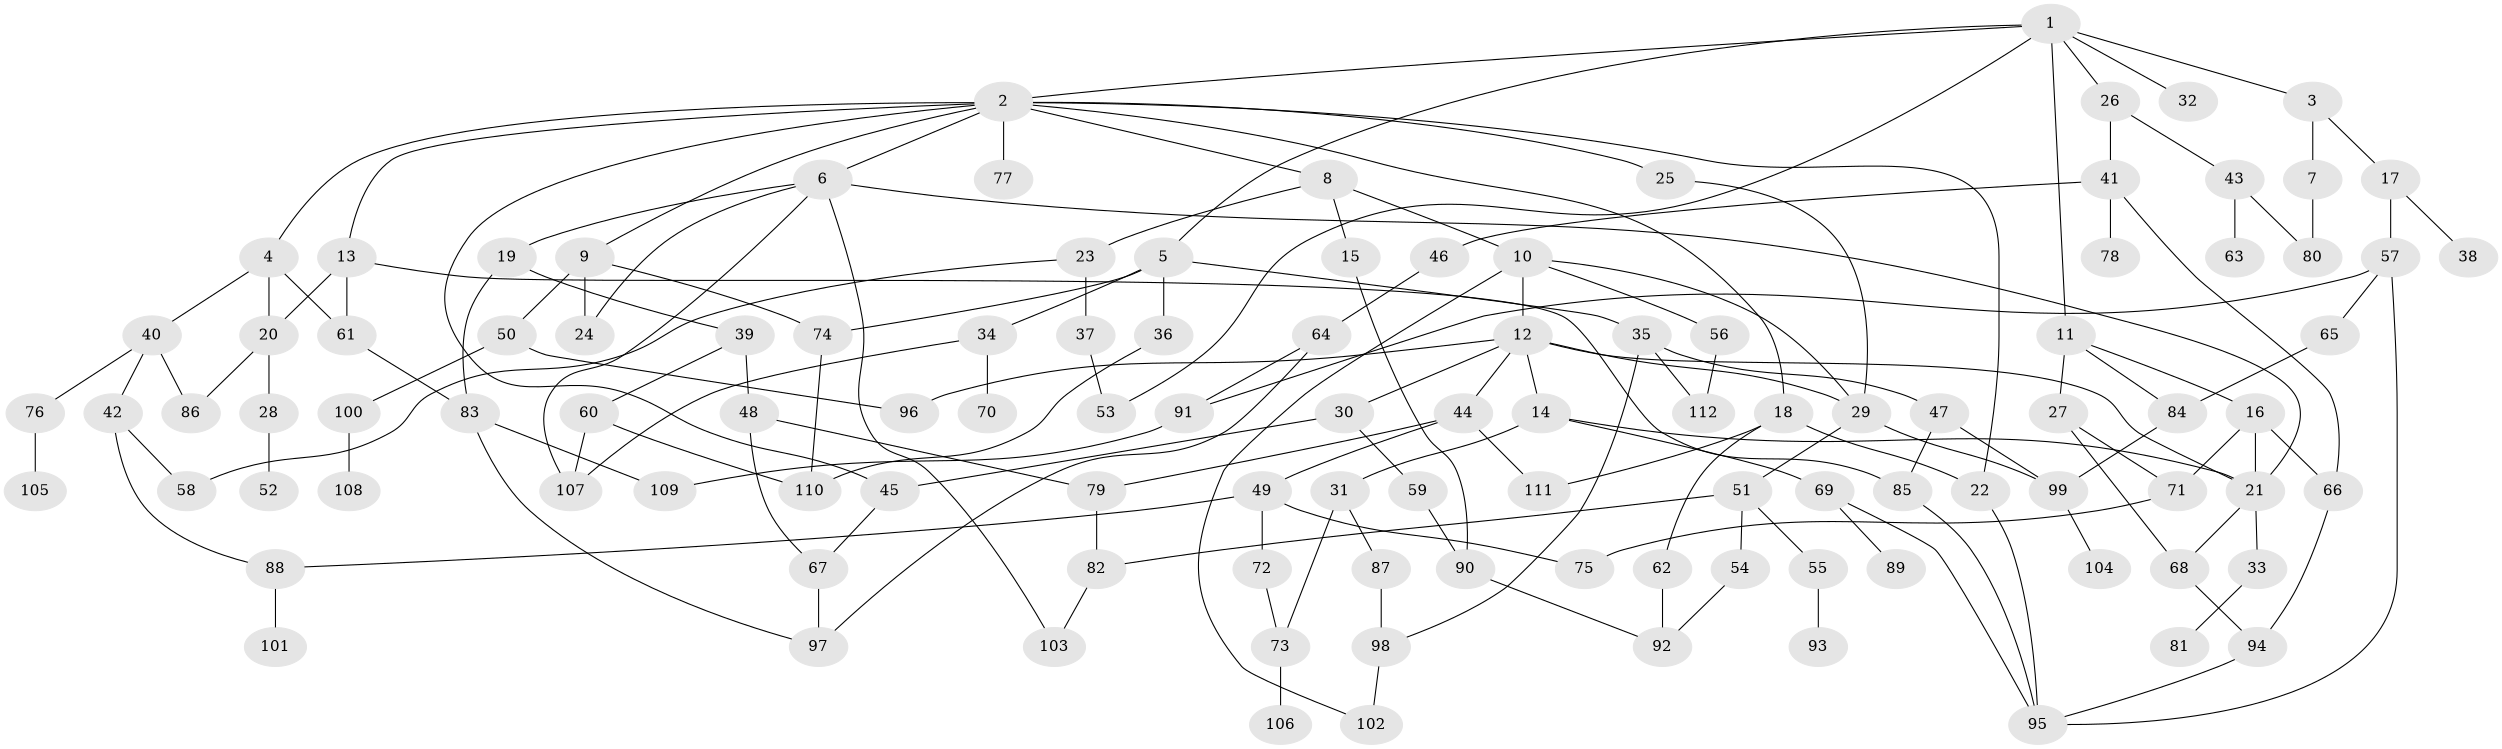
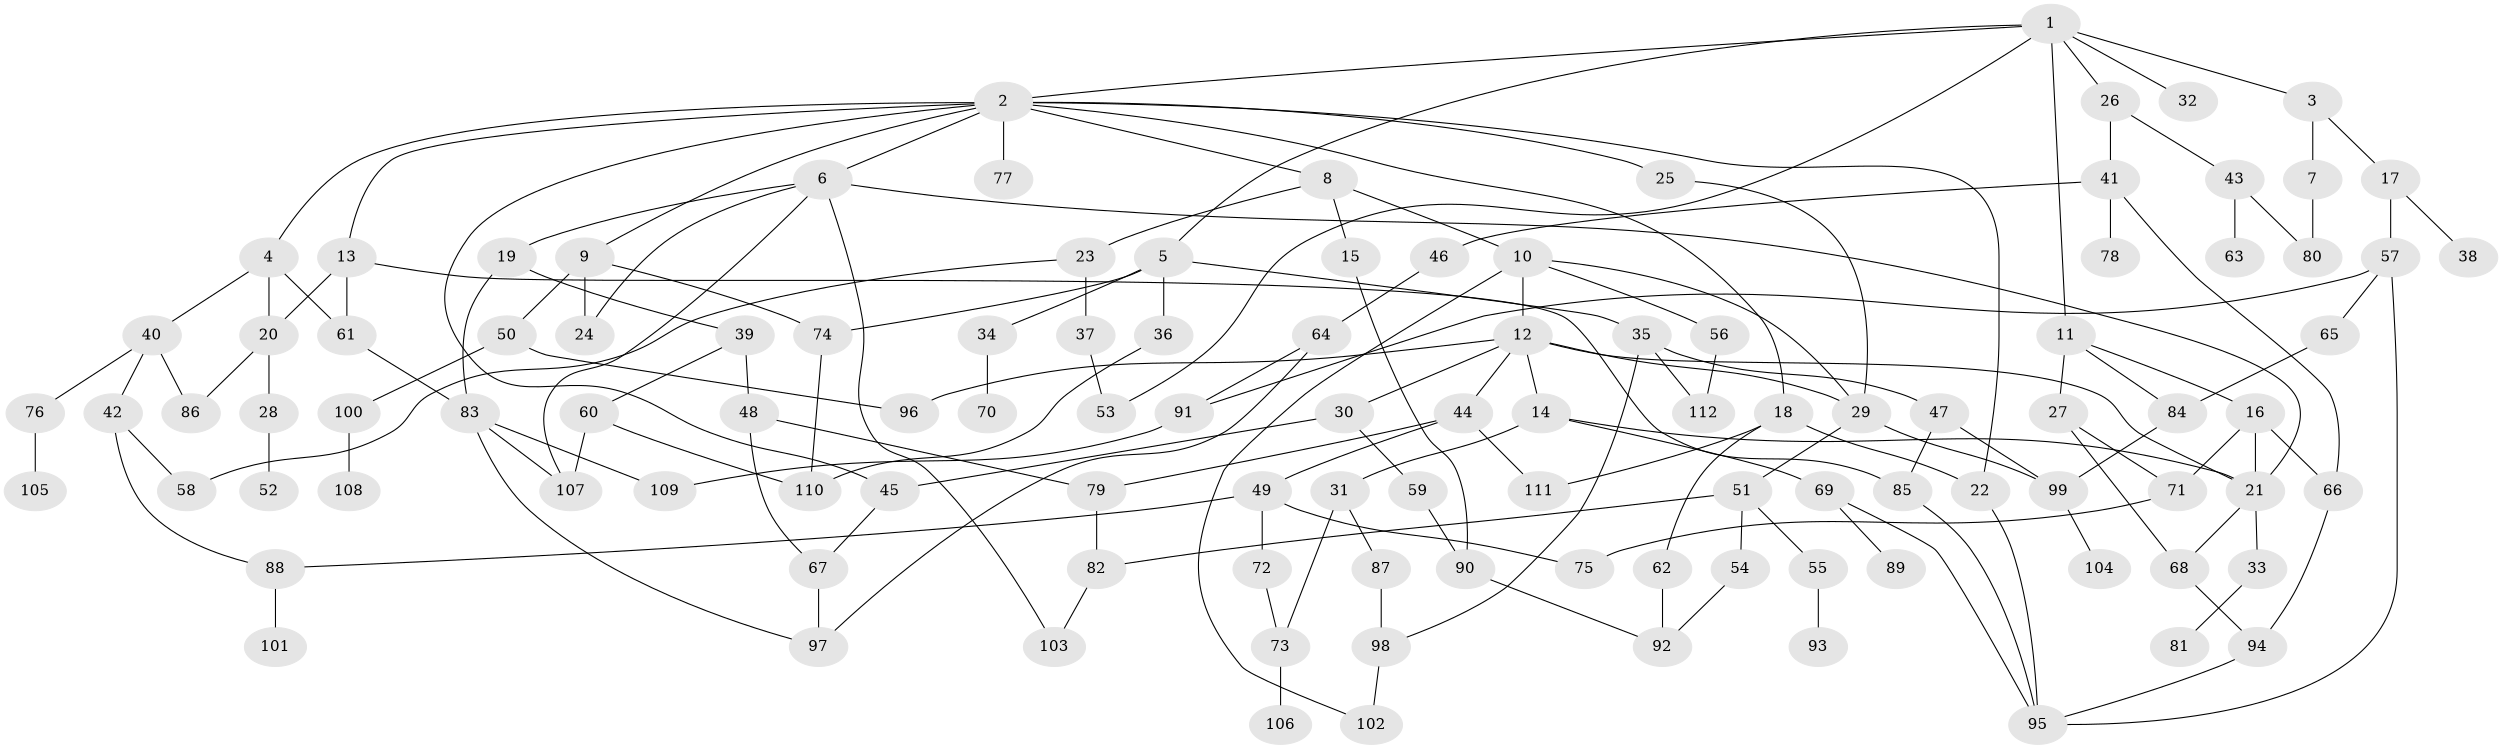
(762, 378) -> (520, 452)
